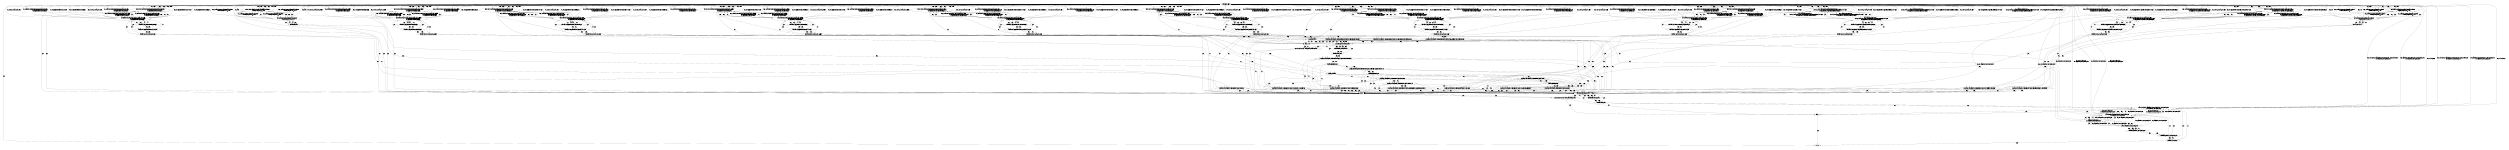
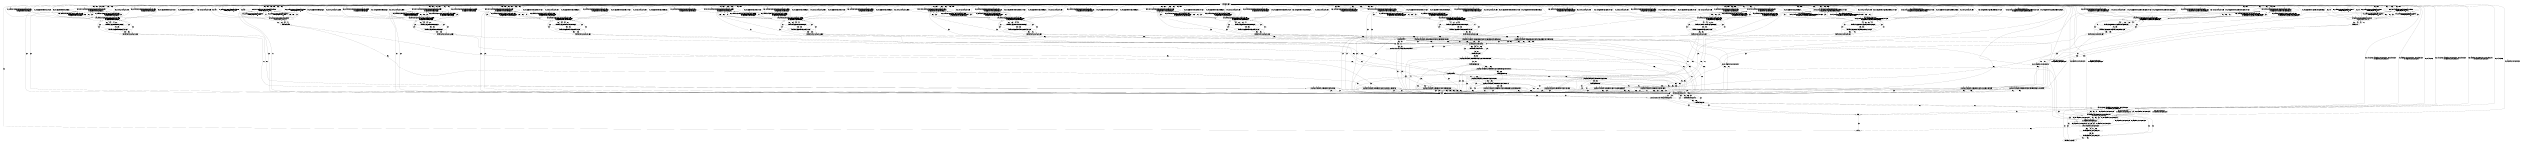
(2357, 25) -> (2355, 25)
(1993, 143) -> (1971, 129)
